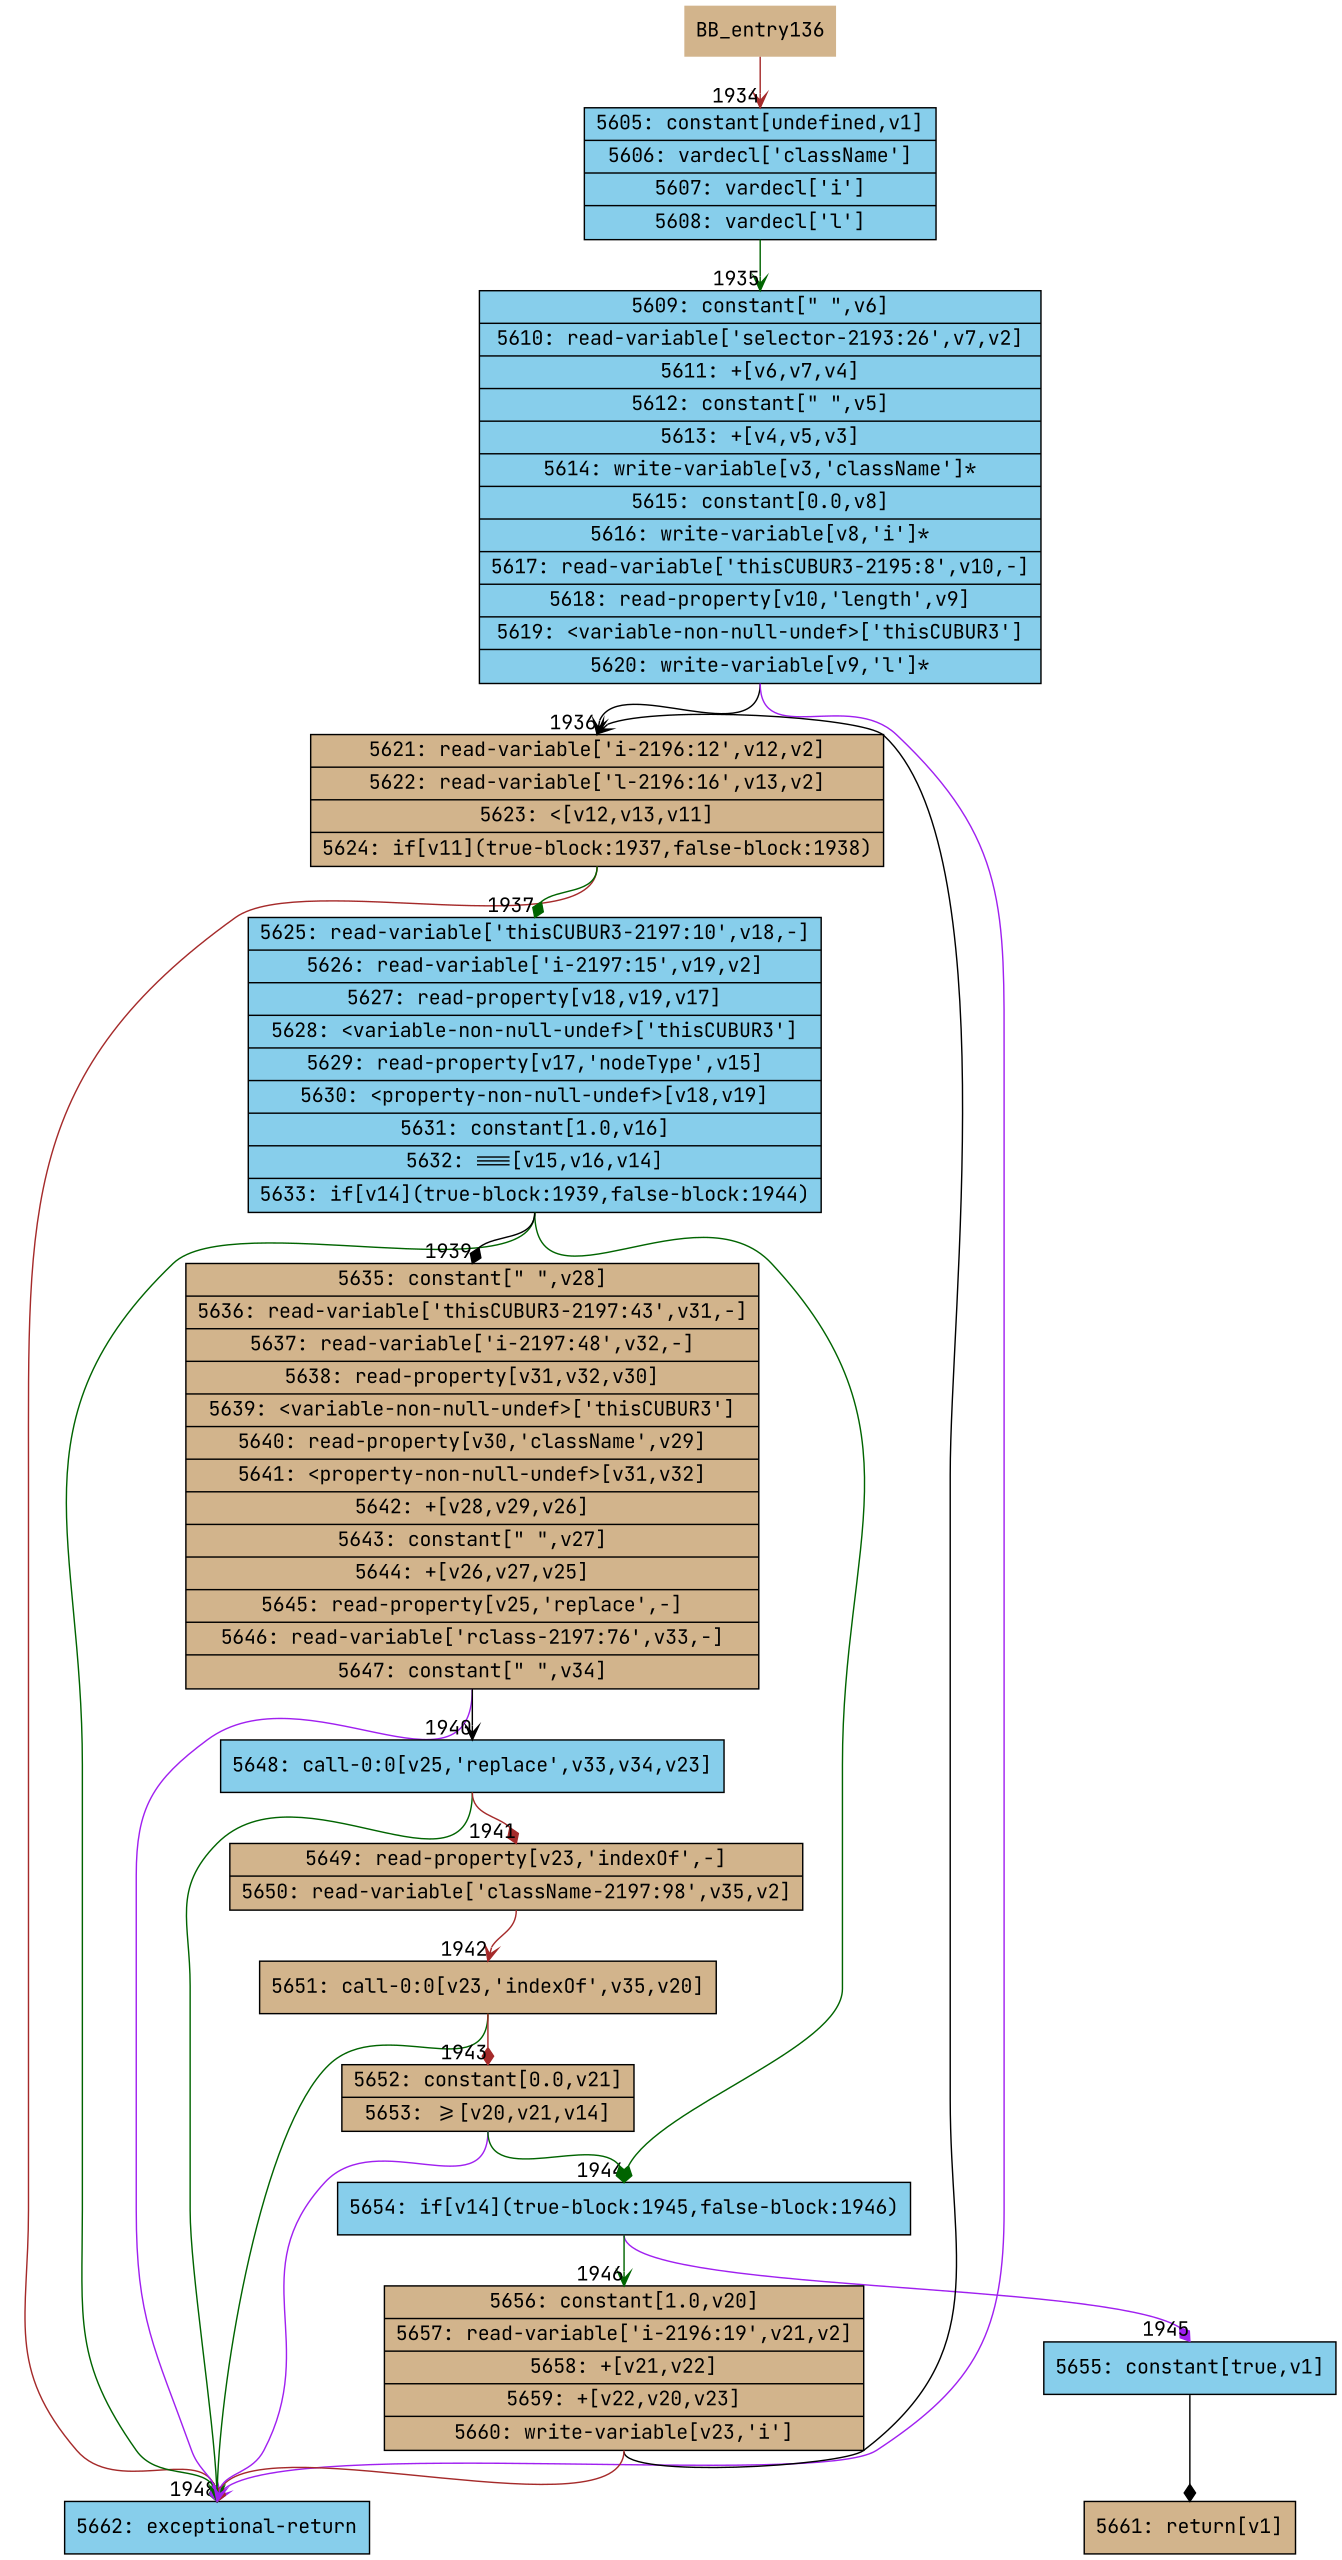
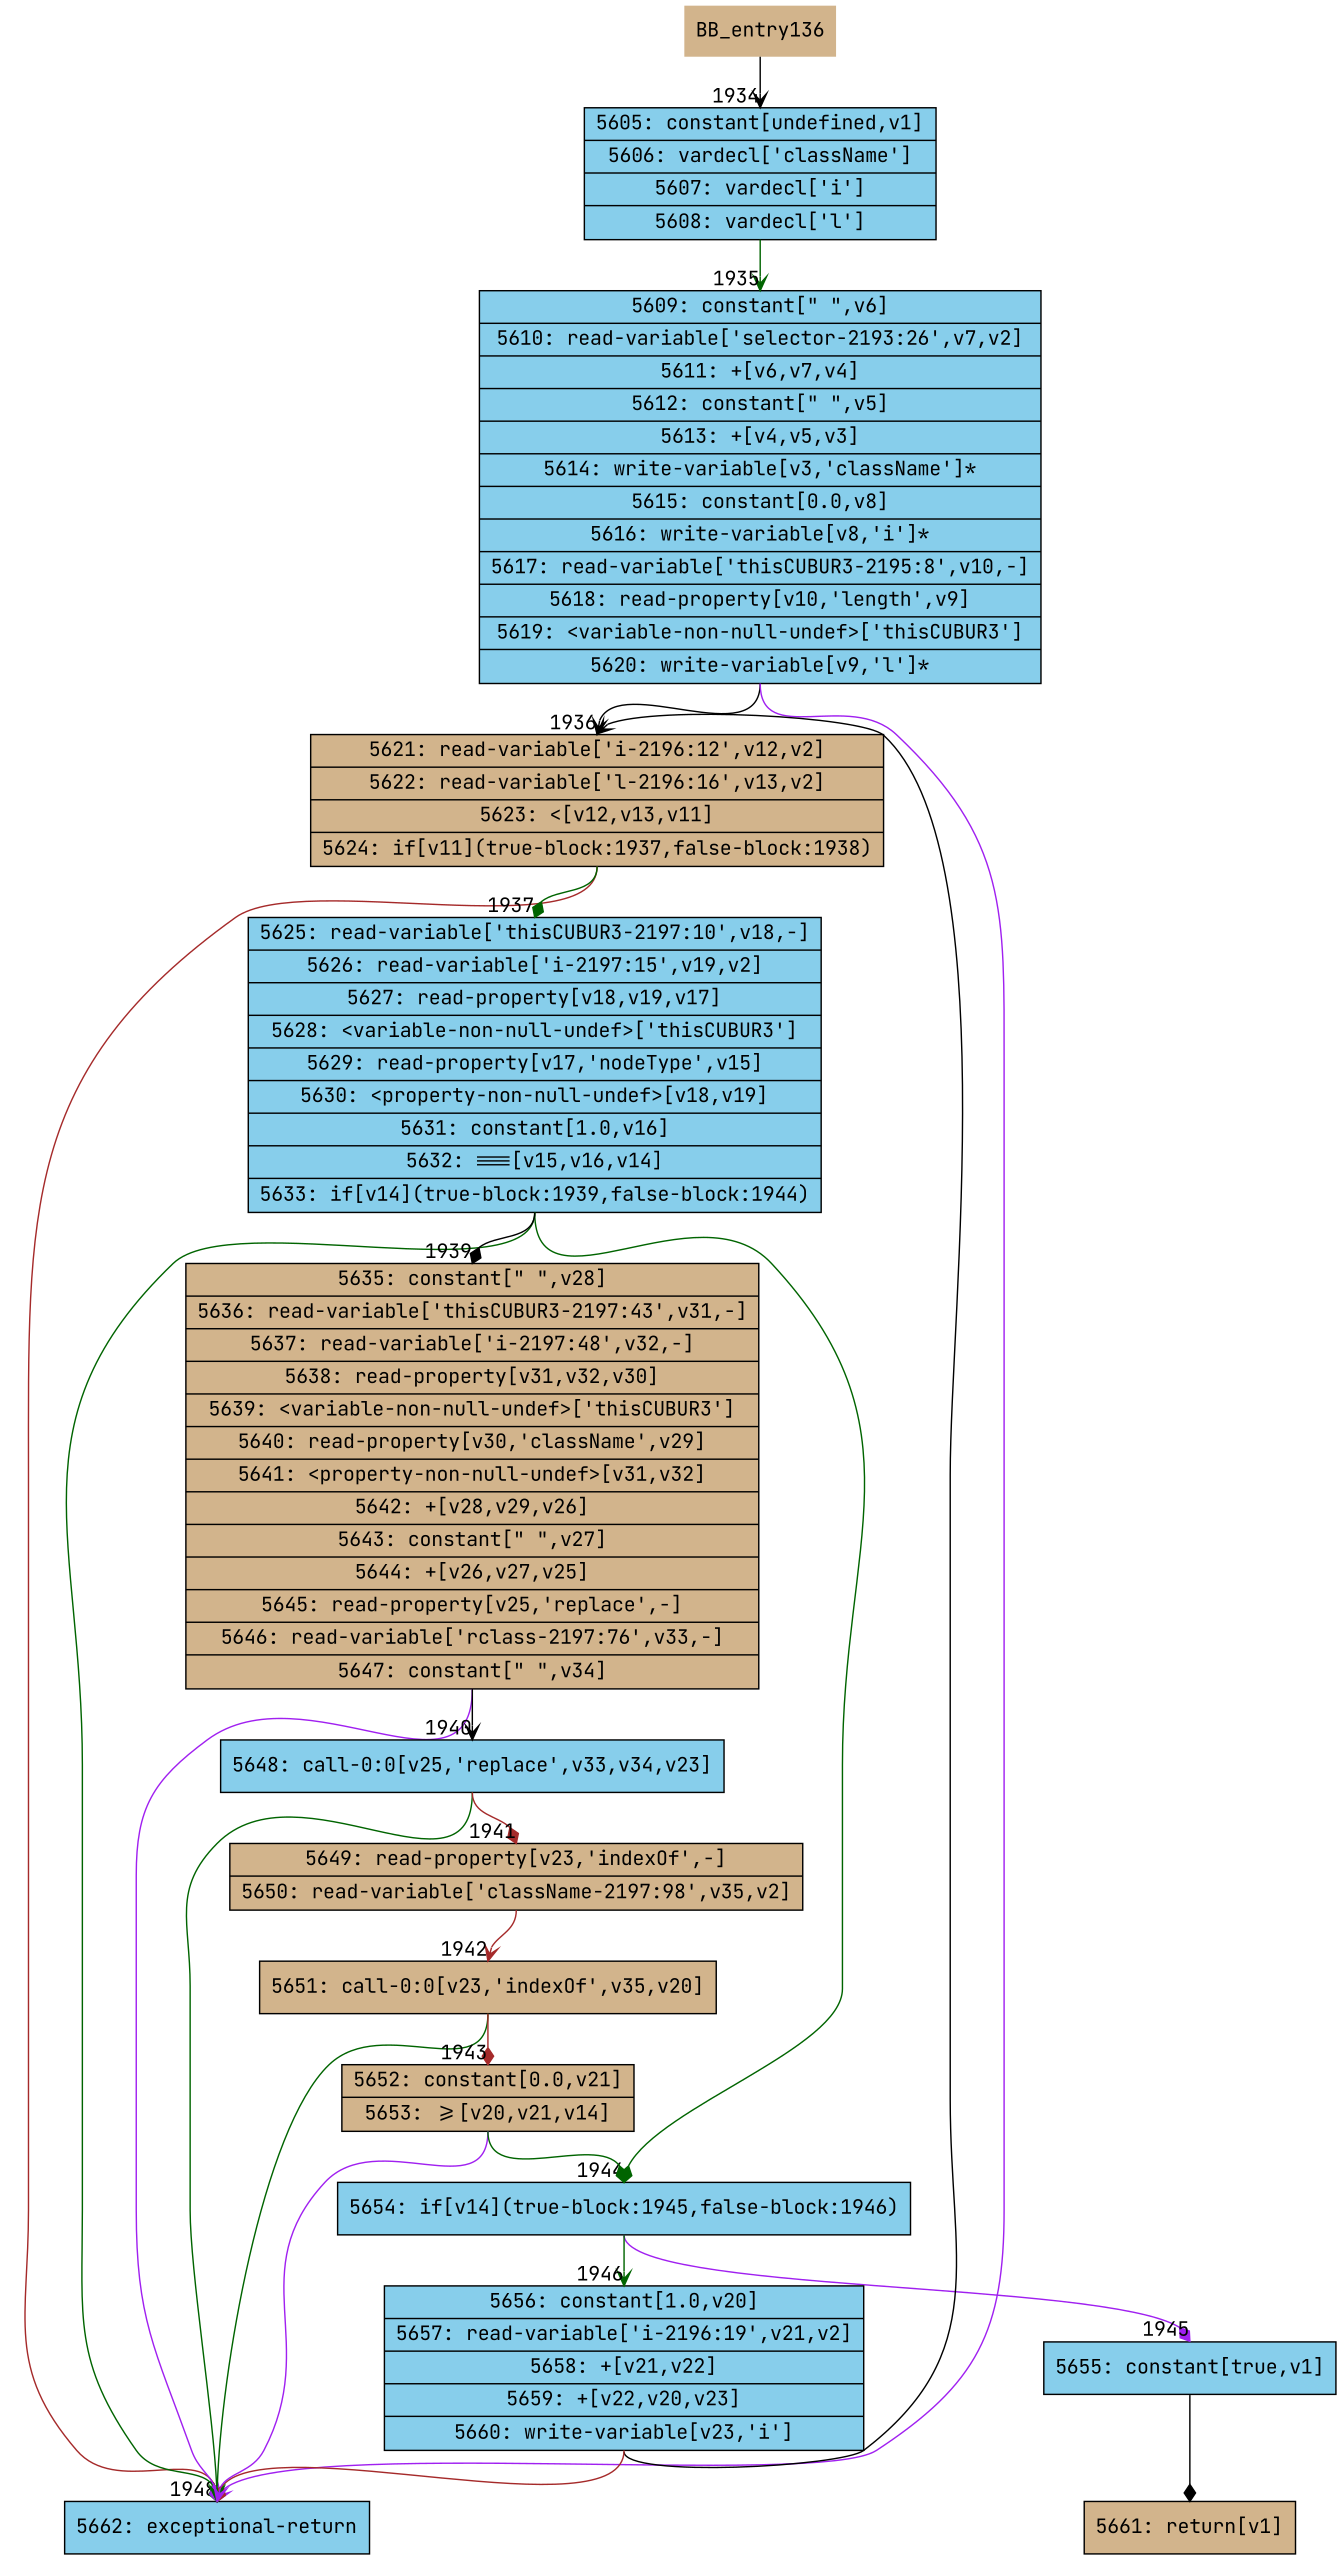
(760, 75) -> (760, 75)
(624, 2368) -> (624, 2368)
